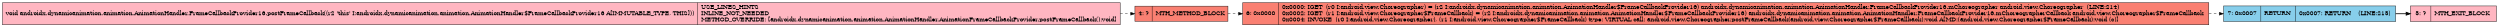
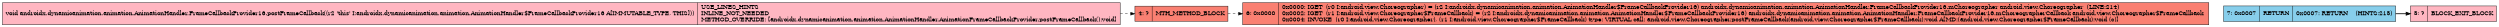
(2214, 14) -> none
(2345, 14) -> (2344, 14)
(2462, 14) -> (2462, 14)
